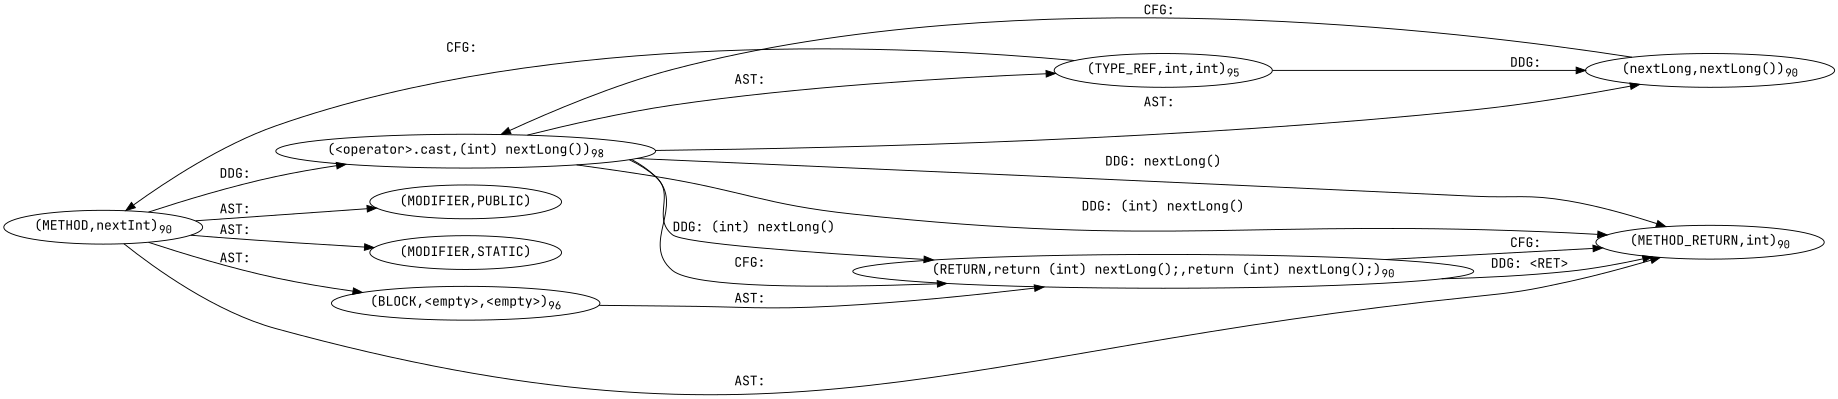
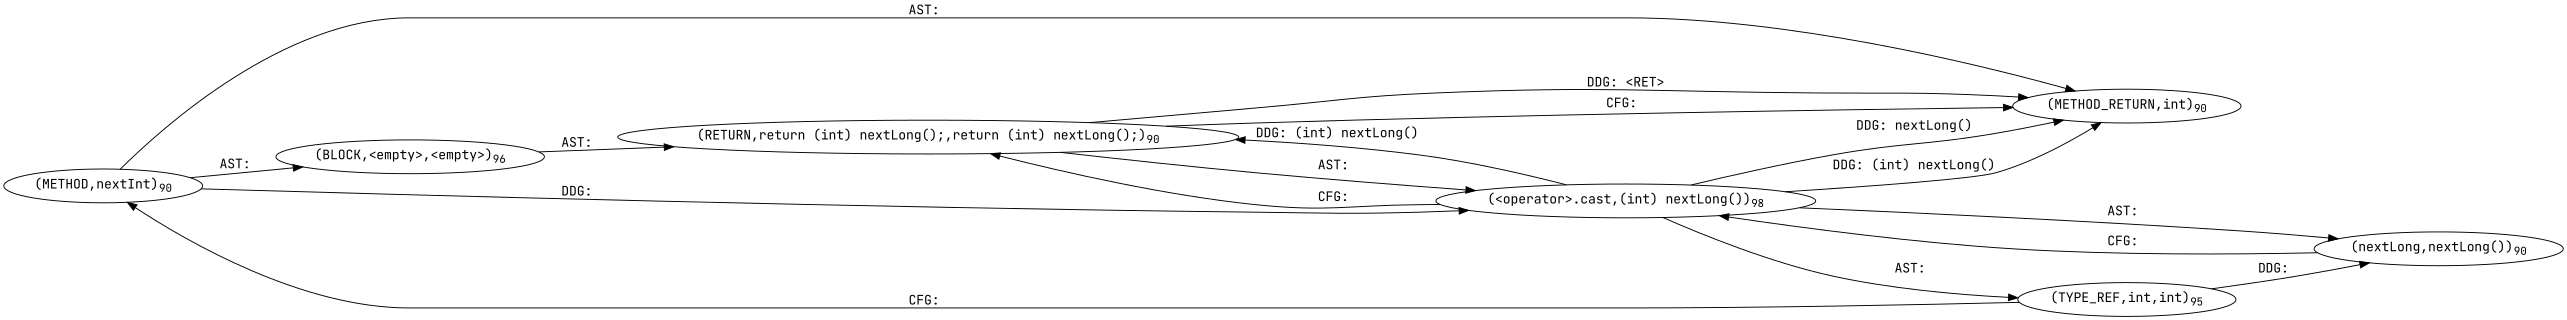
none -> (1263, 173)
(466, 202) -> none
(466, 253) -> none
